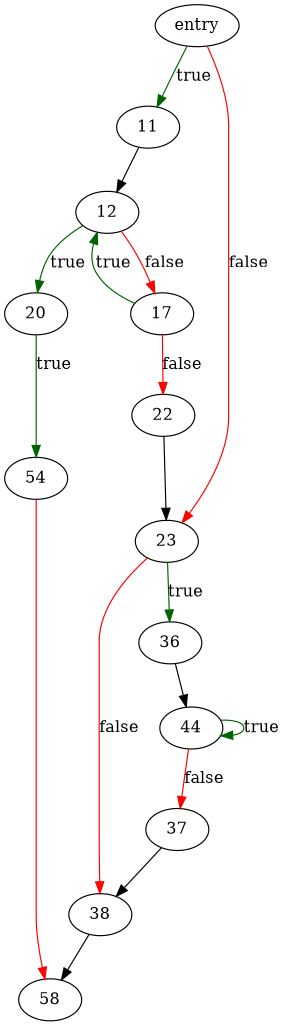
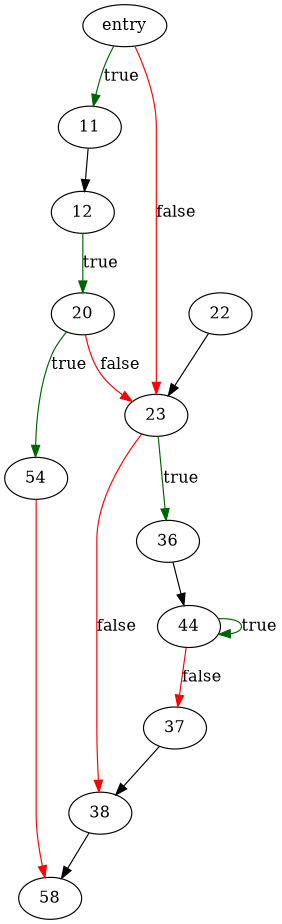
(162, 314) -> none
none -> (97, 369)
